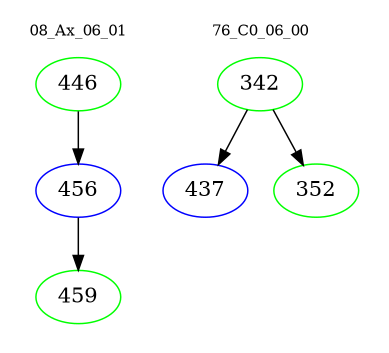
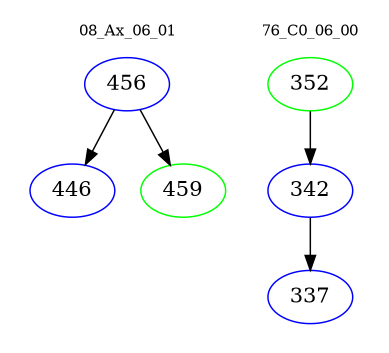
(78, 84) -> (72, 191)
(260, 84) -> (310, 191)
(78, 130) -> (103, 131)
(285, 131) -> (310, 130)
(205, 191) -> (310, 297)
